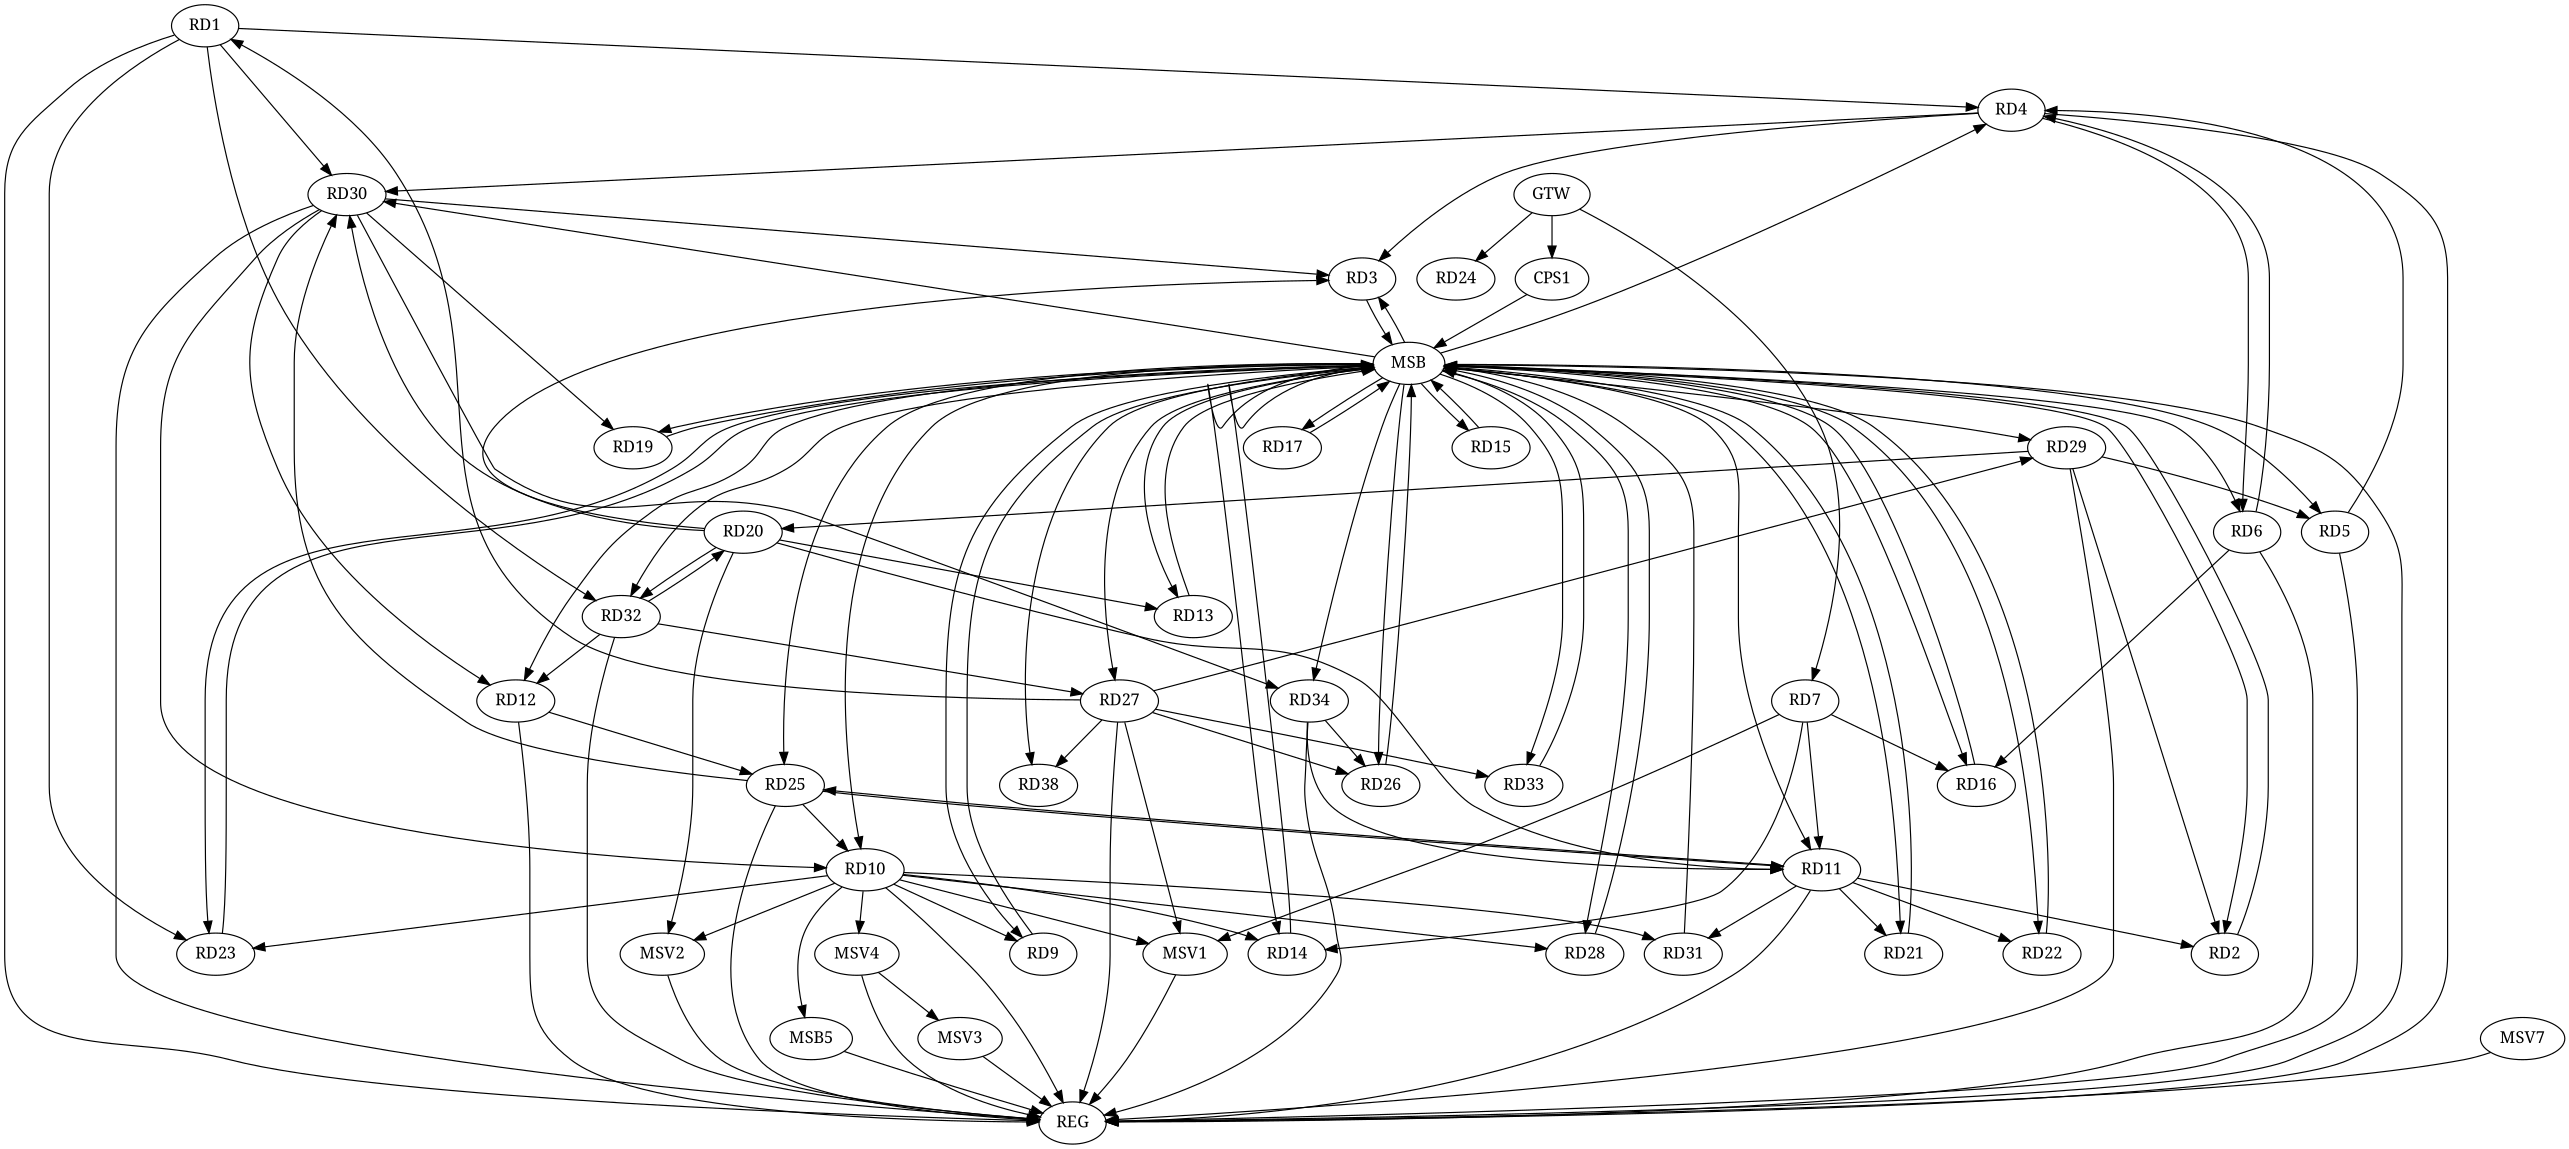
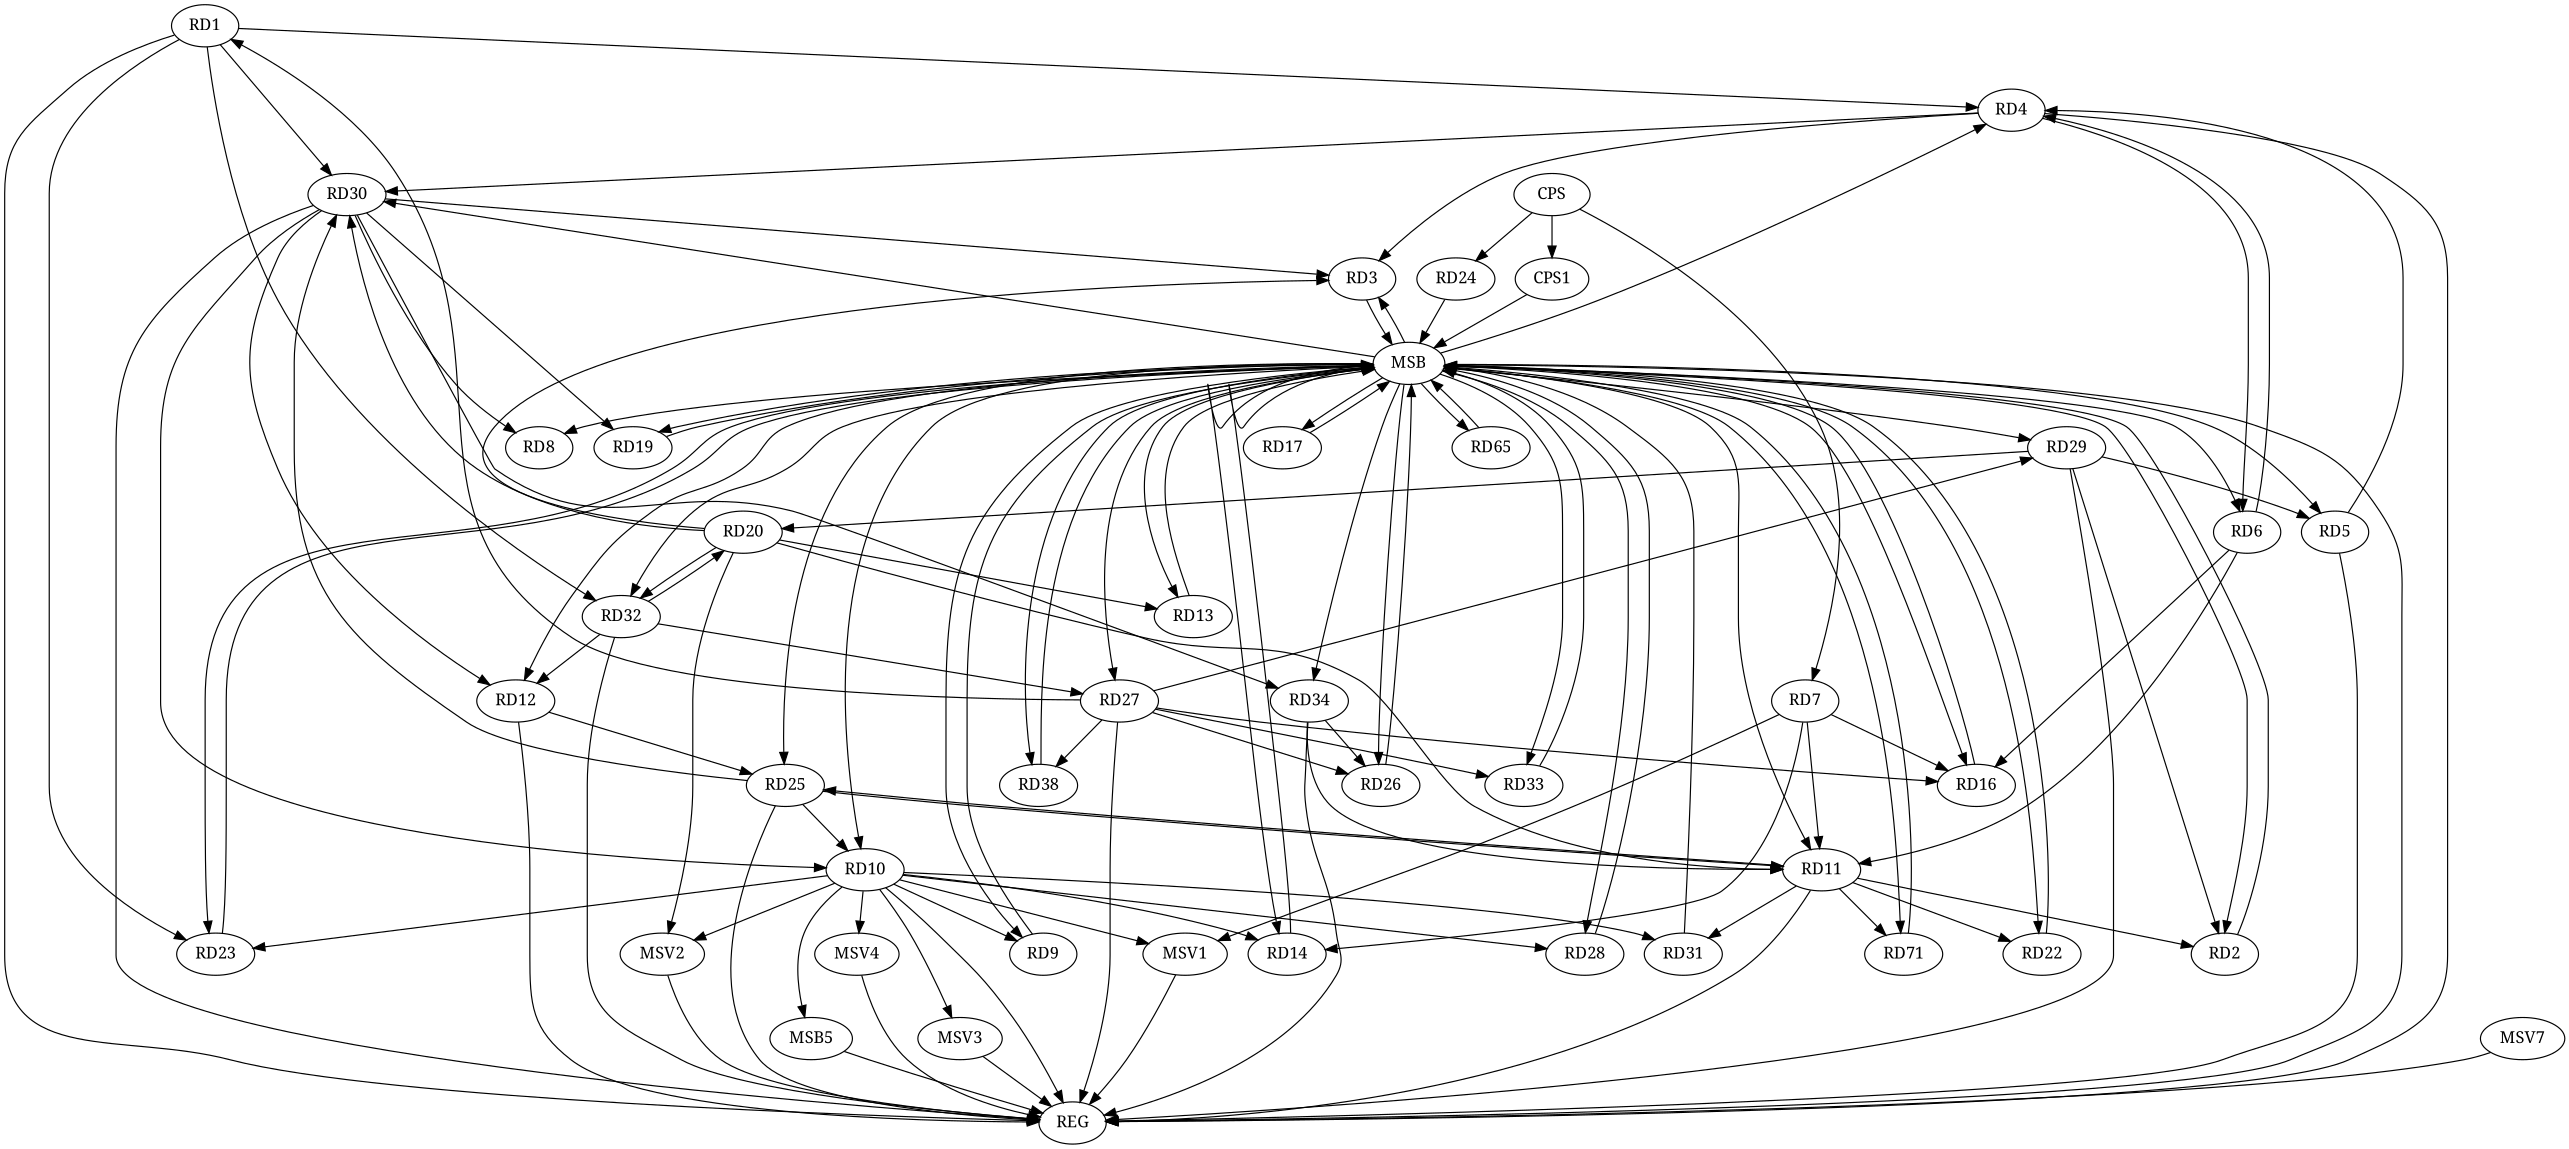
(1552, 195) -> (1552, 195)
none -> (1435, 316)
none -> (539, 448)
(1491, 448) -> (1491, 448)
none -> (1095, 473)
(1153, 832) -> (1521, 748)
(1904, 954) -> (1904, 954)
(904, 993) -> (917, 946)
(2072, 1072) -> (2090, 753)
